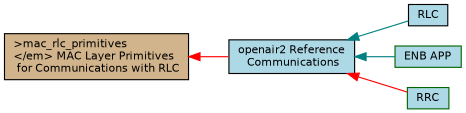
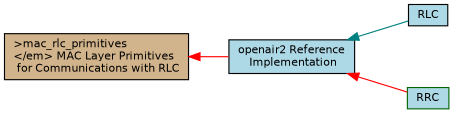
(292, 57) -> (292, 57)
(428, 57) -> none
